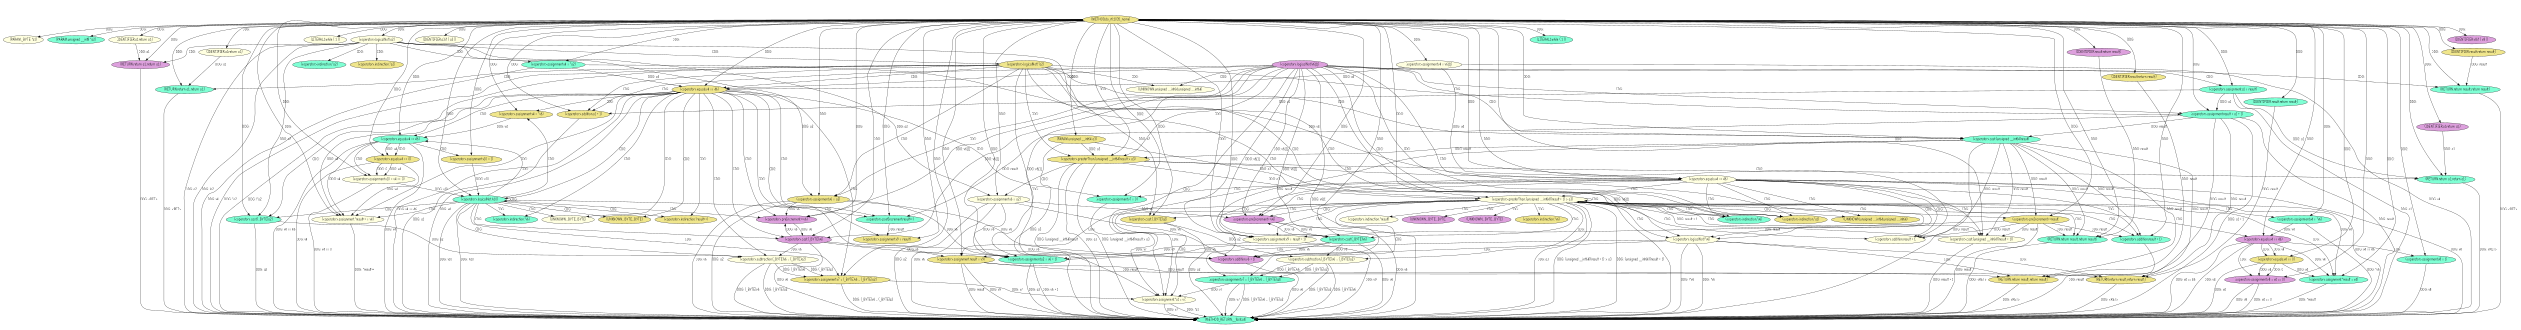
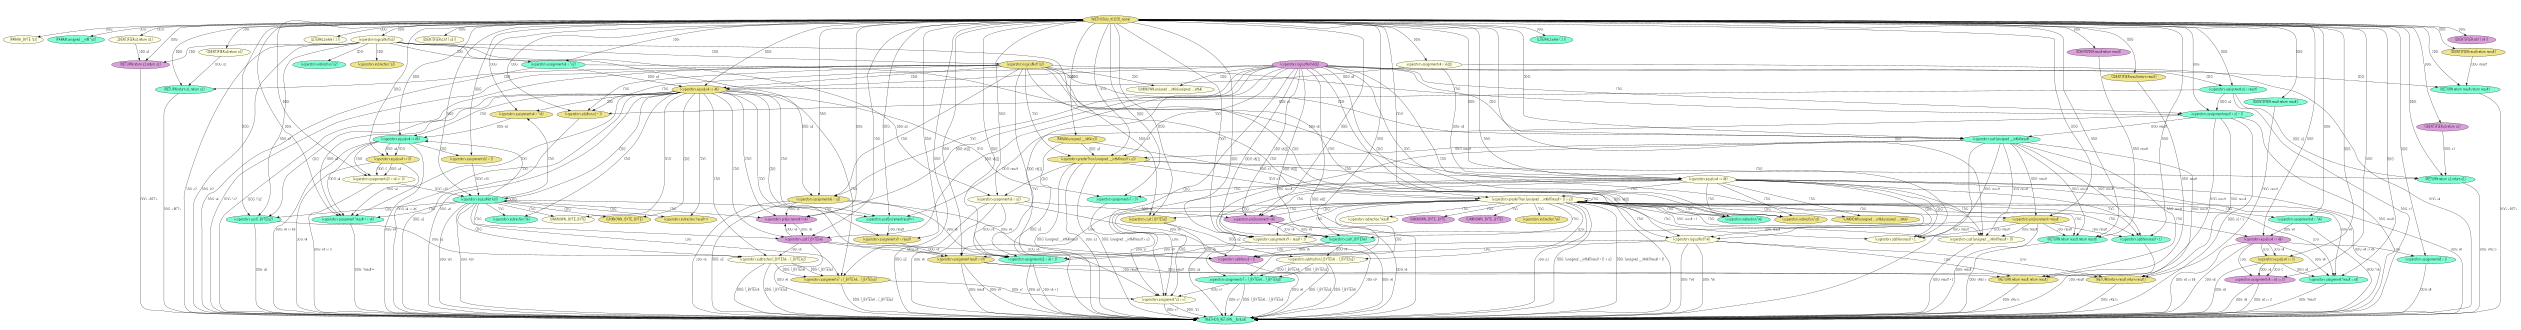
(348, 220) -> (348, 220)
none -> (923, 249)
